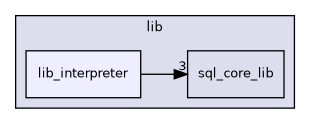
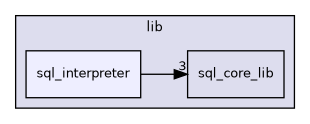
(83, 74) -> (83, 74)
